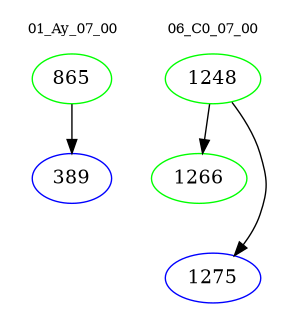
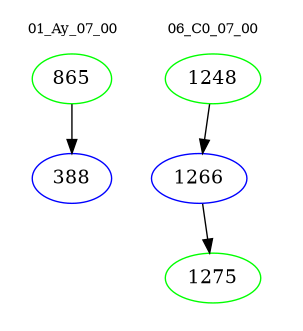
(265, 172) -> (205, 221)
(72, 178) -> (72, 178)
(199, 178) -> (199, 178)
(213, 278) -> (213, 278)
